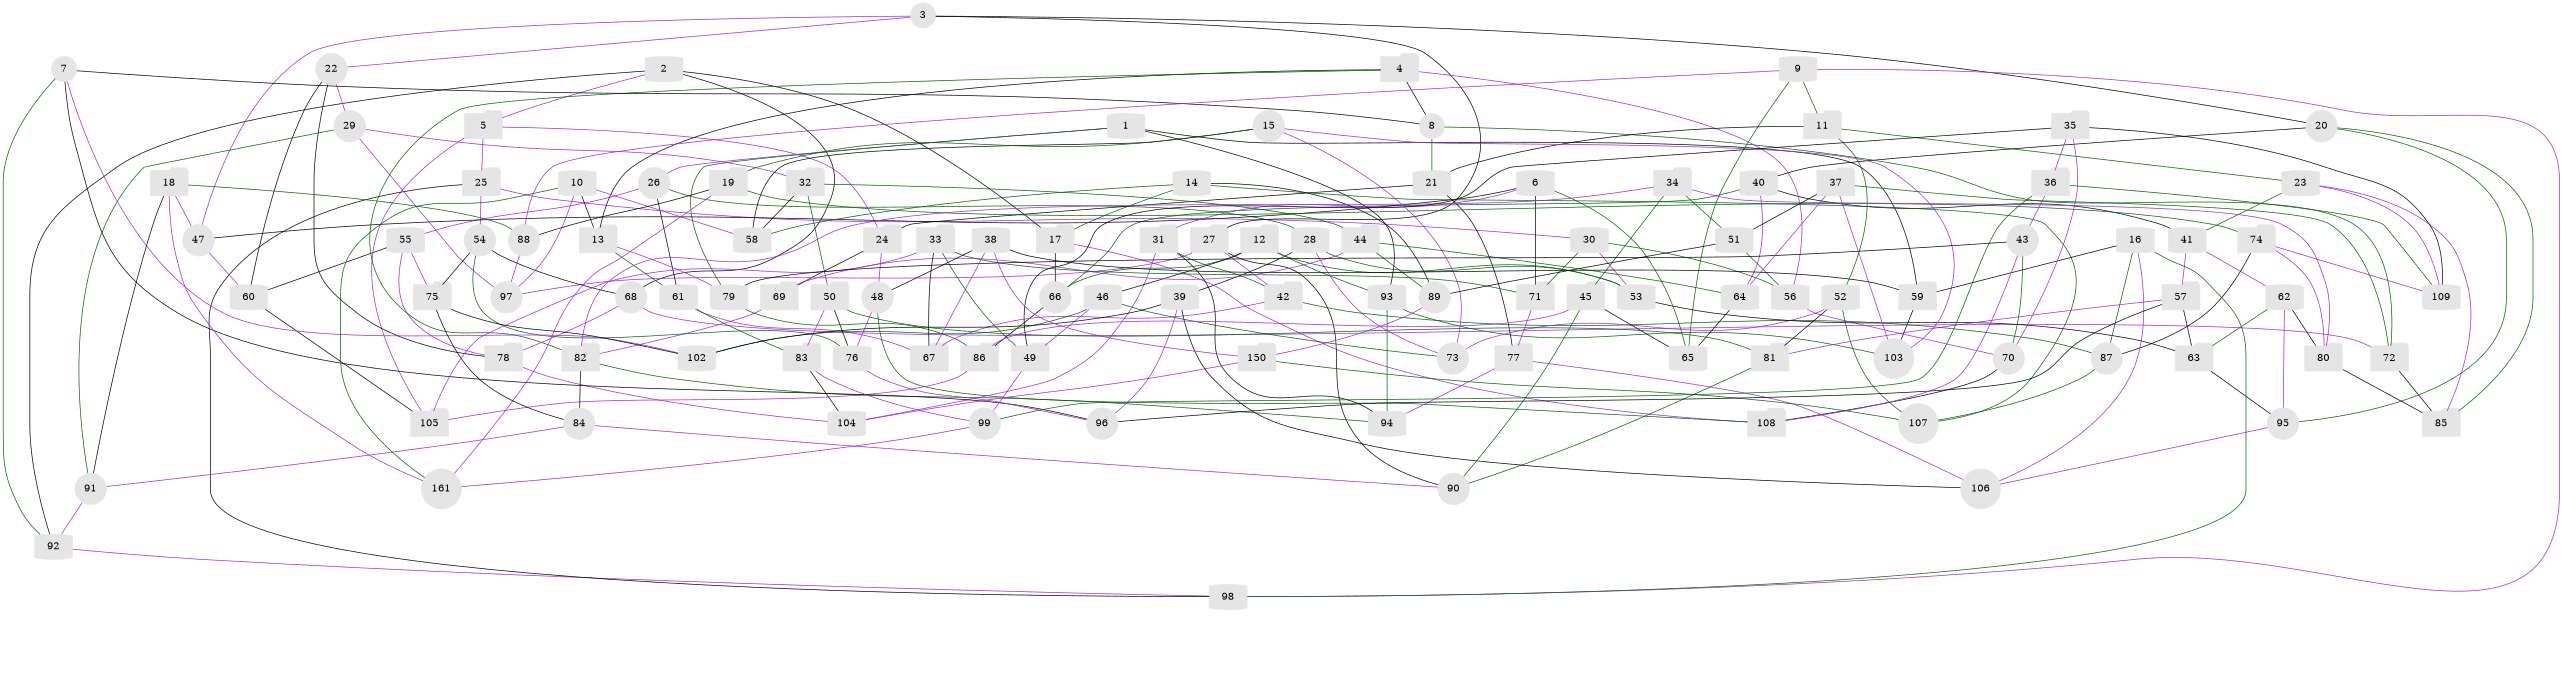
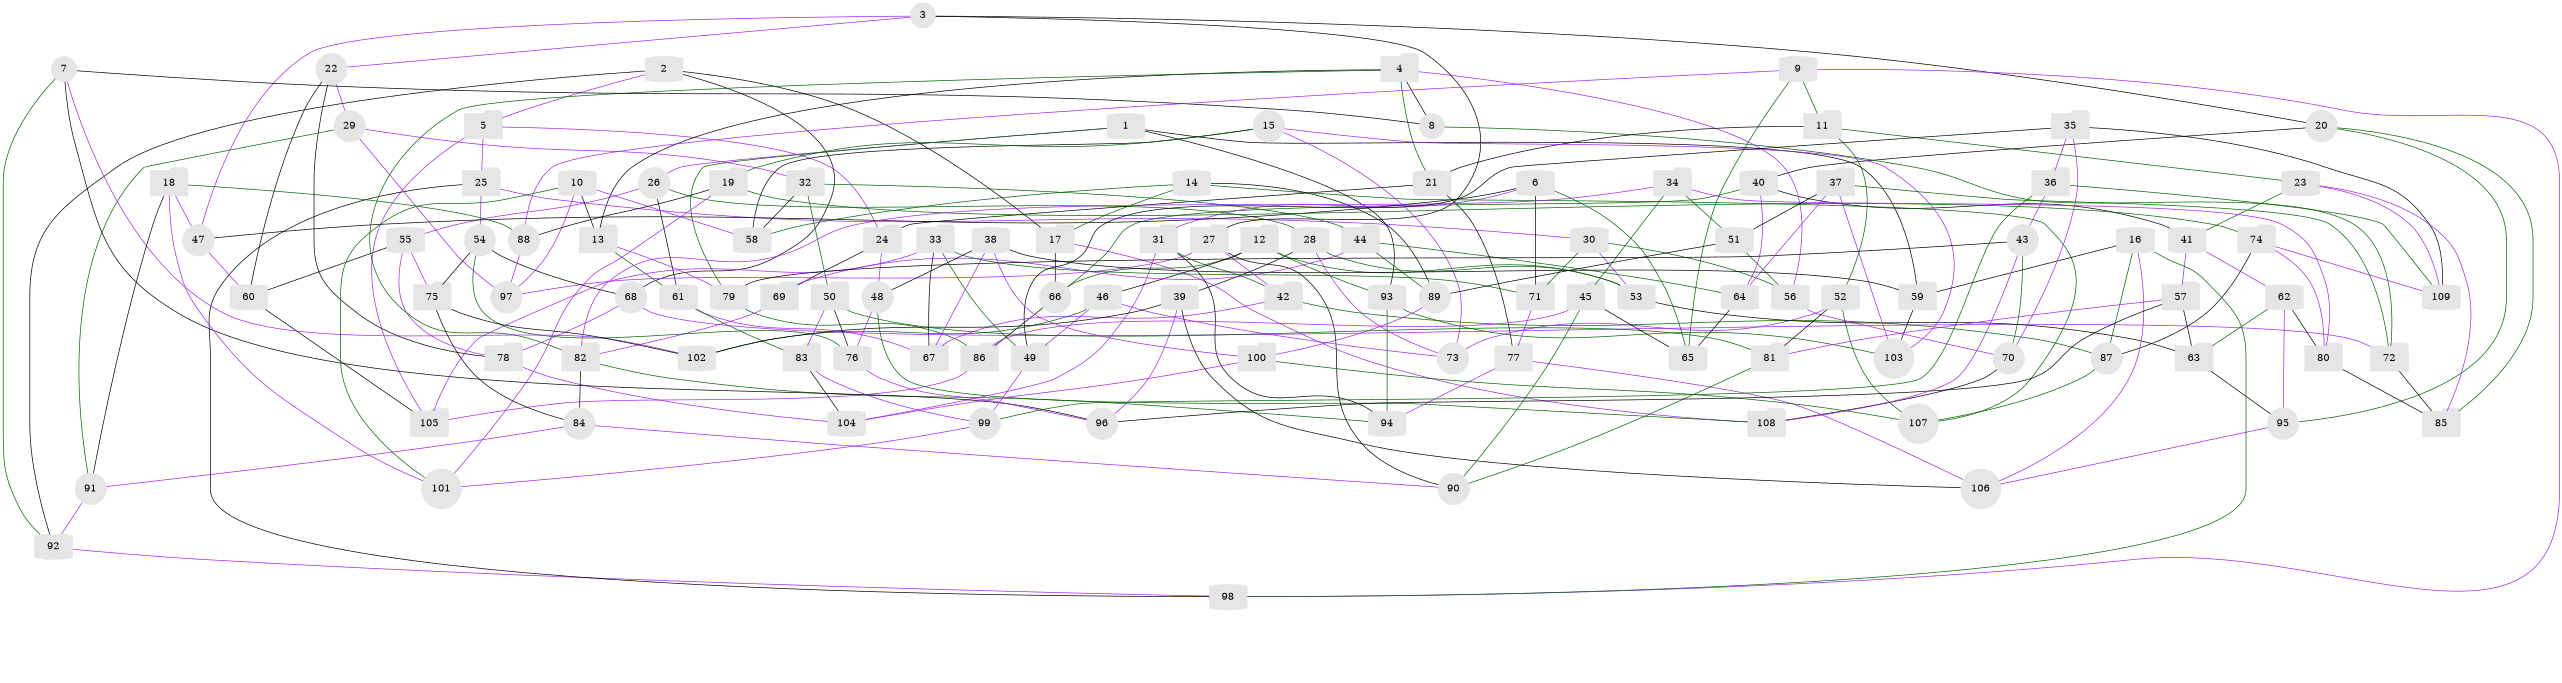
(1432, 155) -> (1409, 127)
(1294, 338) -> (1294, 338)
(1257, 358) -> (1257, 358)
(441, 489) -> (441, 489)
